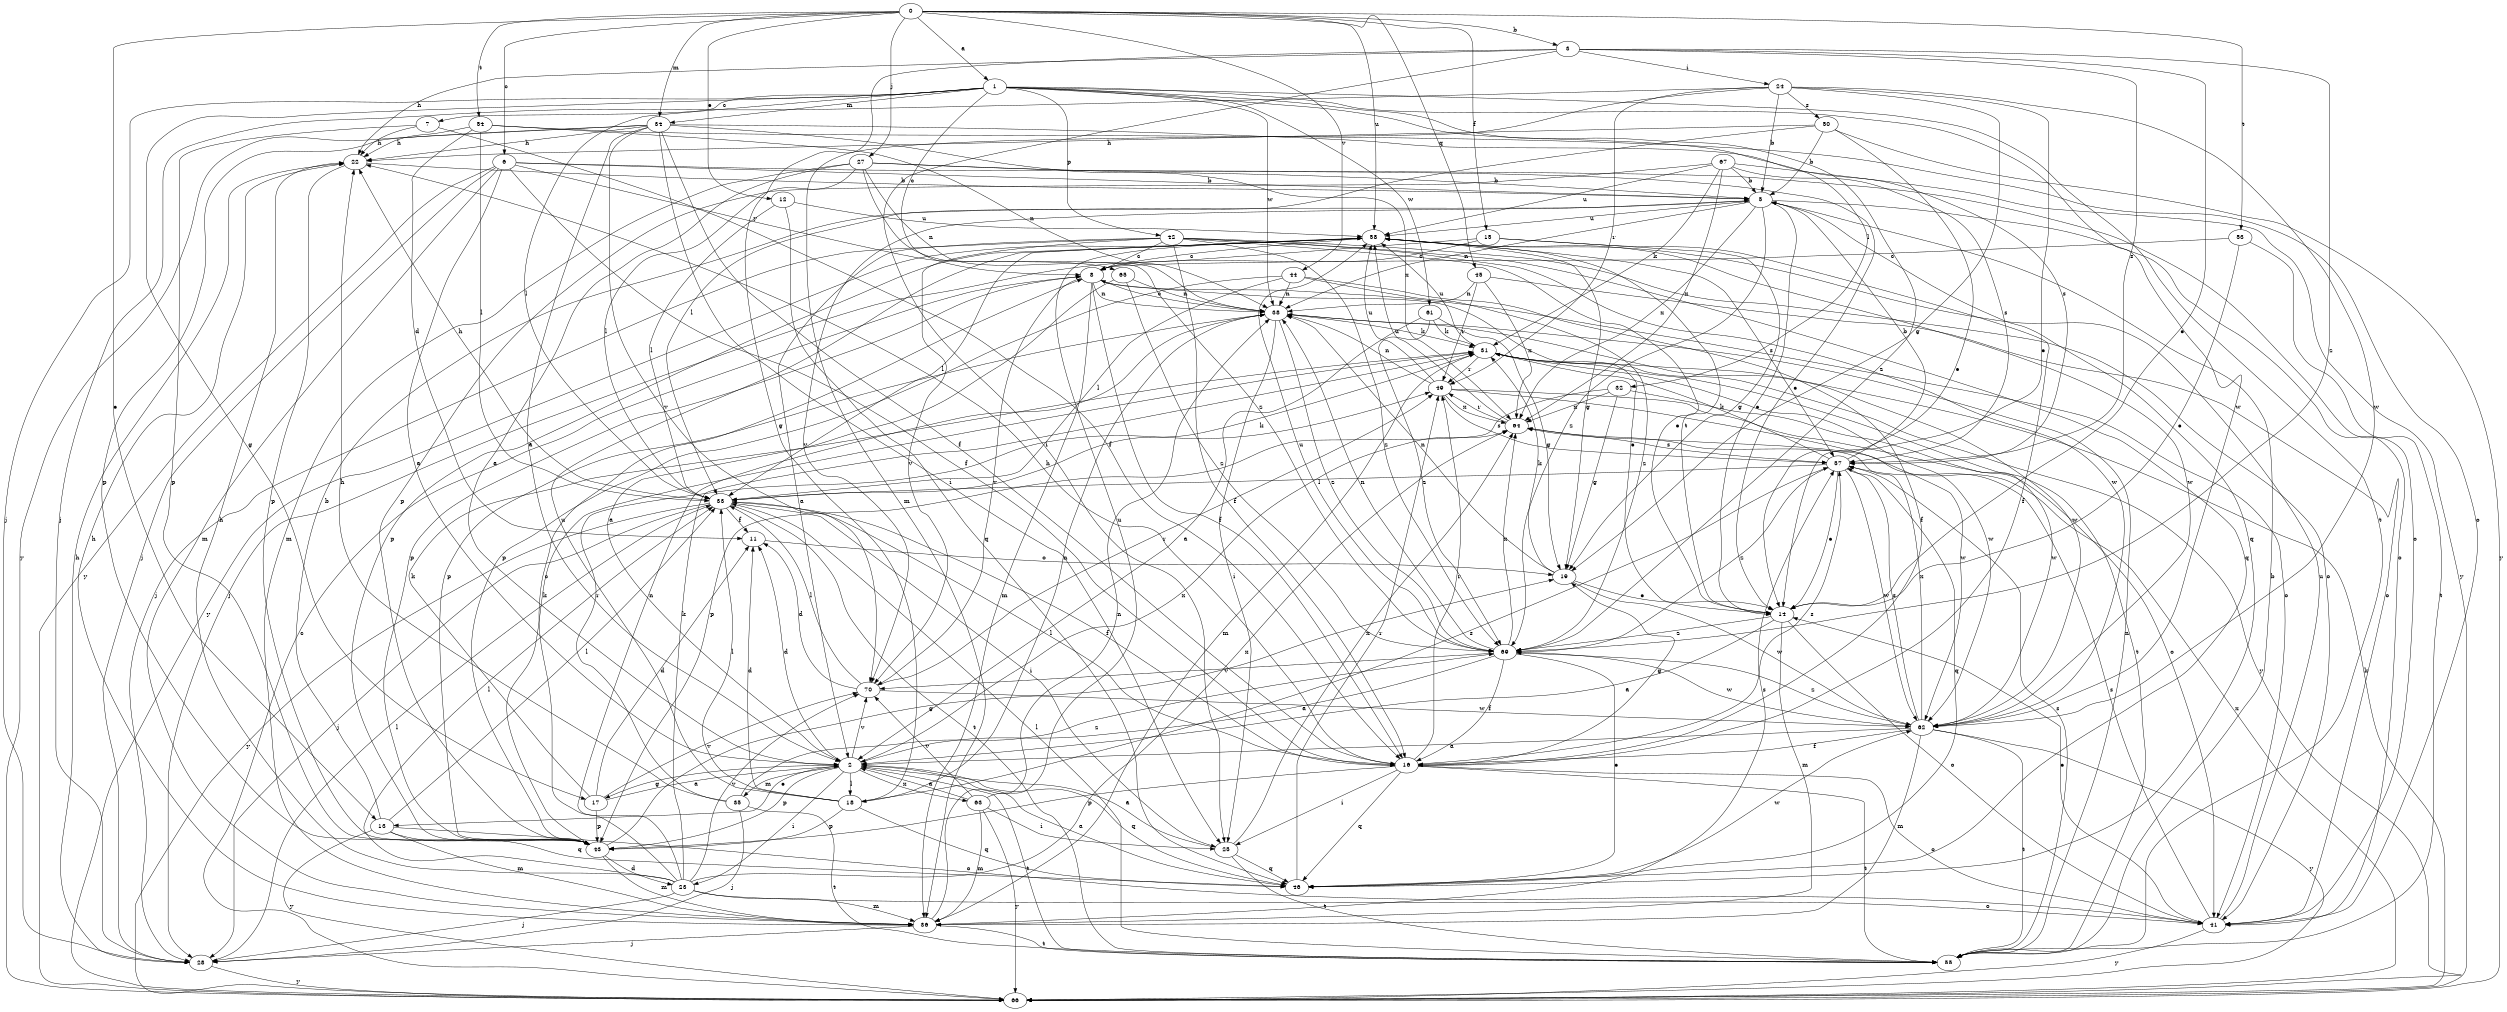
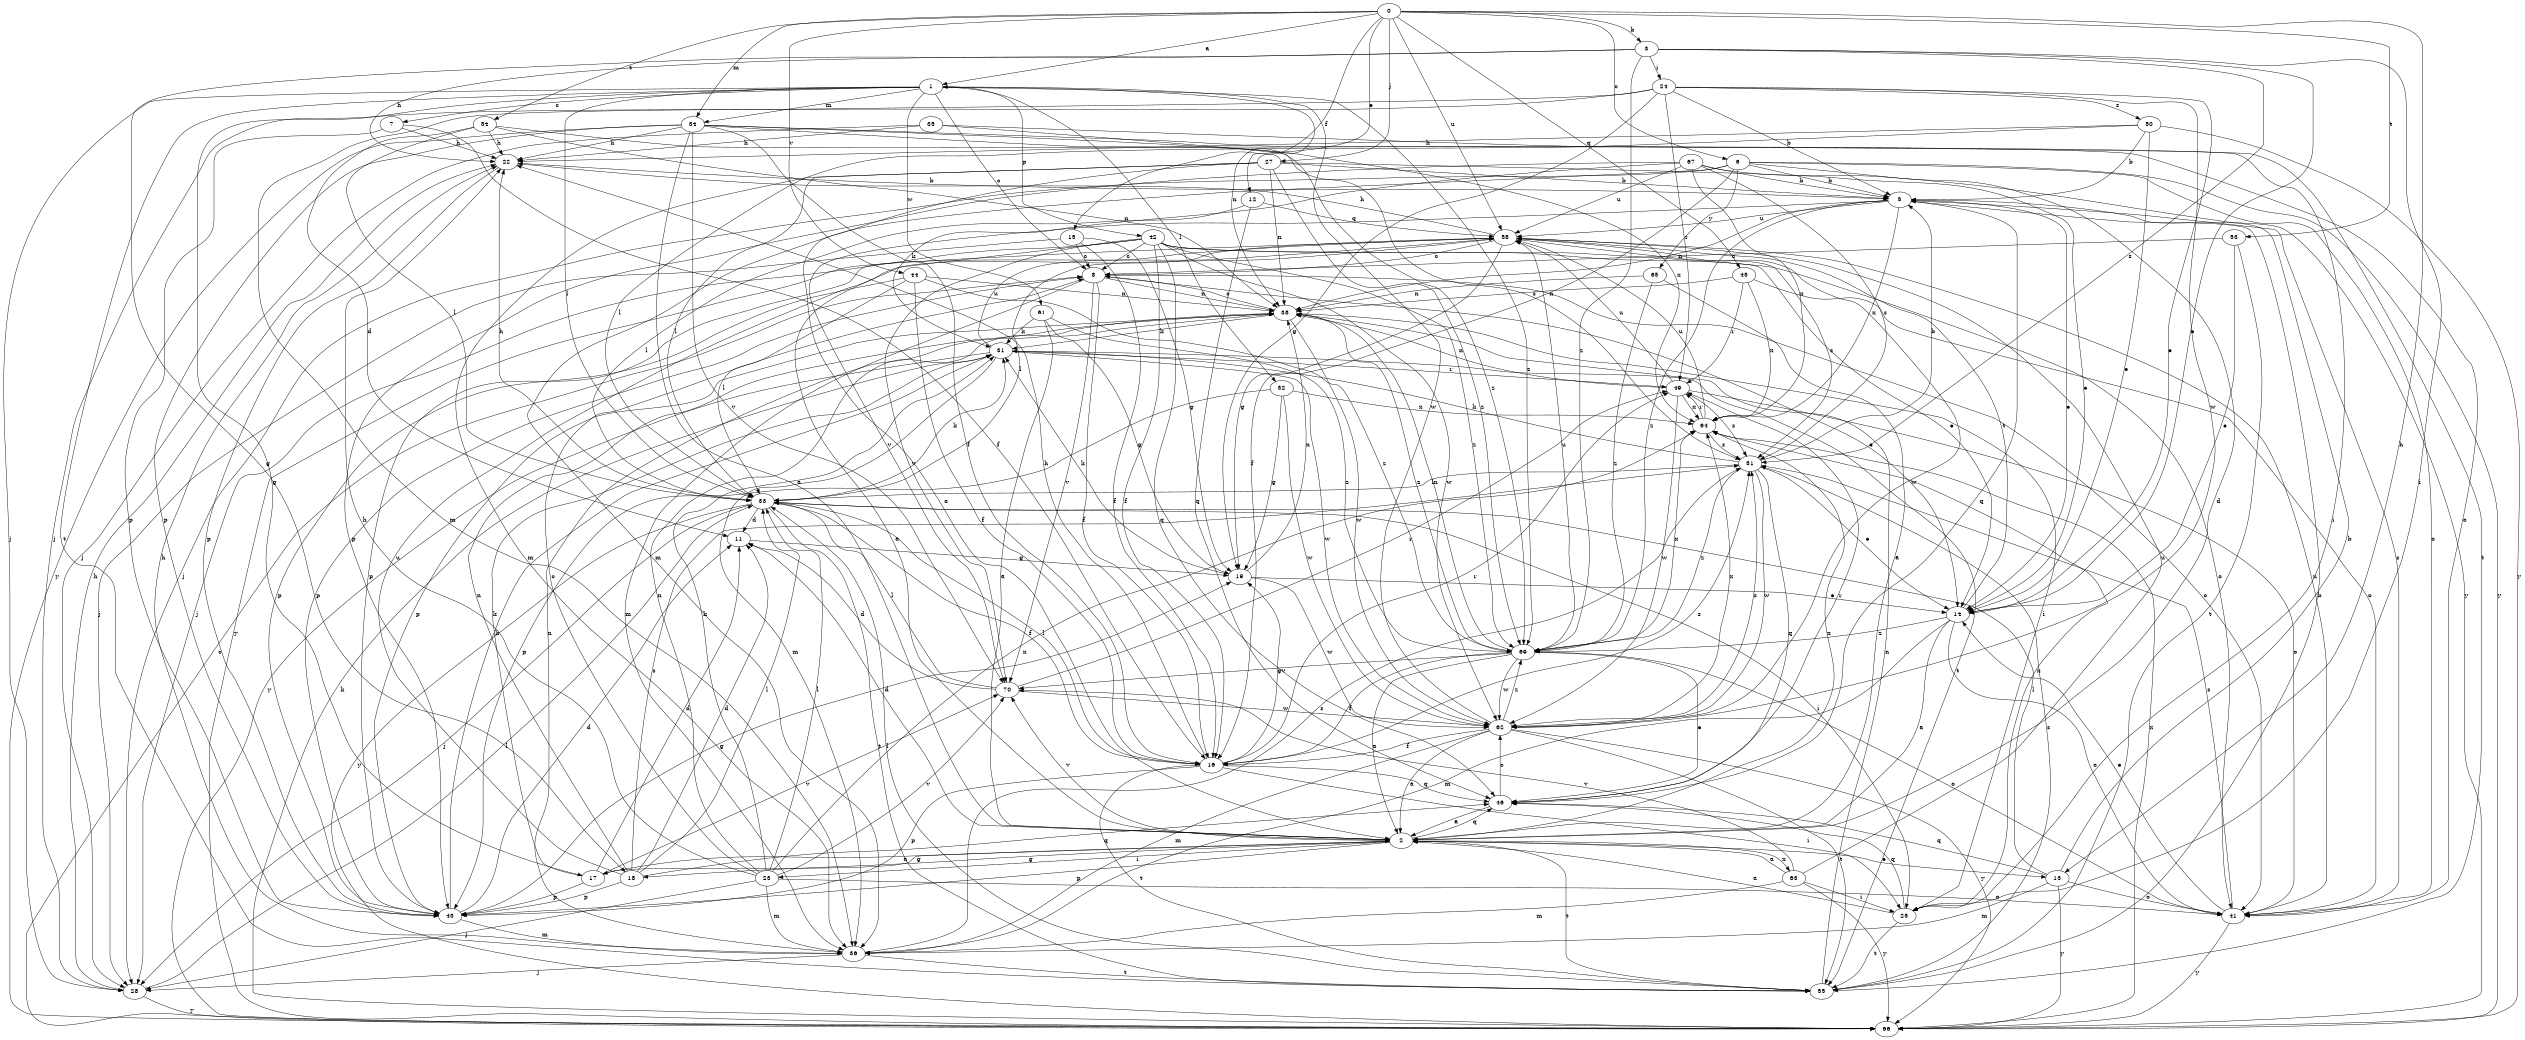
(1942, 130) -> (1343, 247)
none -> (888, 186)
(1270, 200) -> (1235, 200)
(924, 219) -> (1354, 219)
(115, 407) -> (2401, 445)
(419, 464) -> (2219, 501)
(1838, 464) -> (1750, 464)
(829, 484) -> none
(740, 520) -> (754, 520)
(1044, 558) -> (1021, 558)
(2400, 558) -> (2398, 558)
(786, 775) -> none
(1833, 777) -> (1886, 753)
(851, 784) -> (1031, 860)
(1777, 803) -> (1502, 765)
(628, 870) -> (584, 725)
